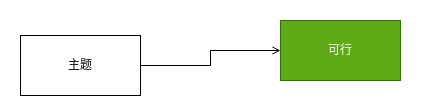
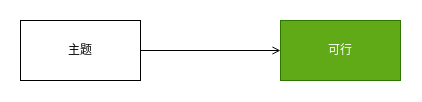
(81, 66) -> (81, 51)
